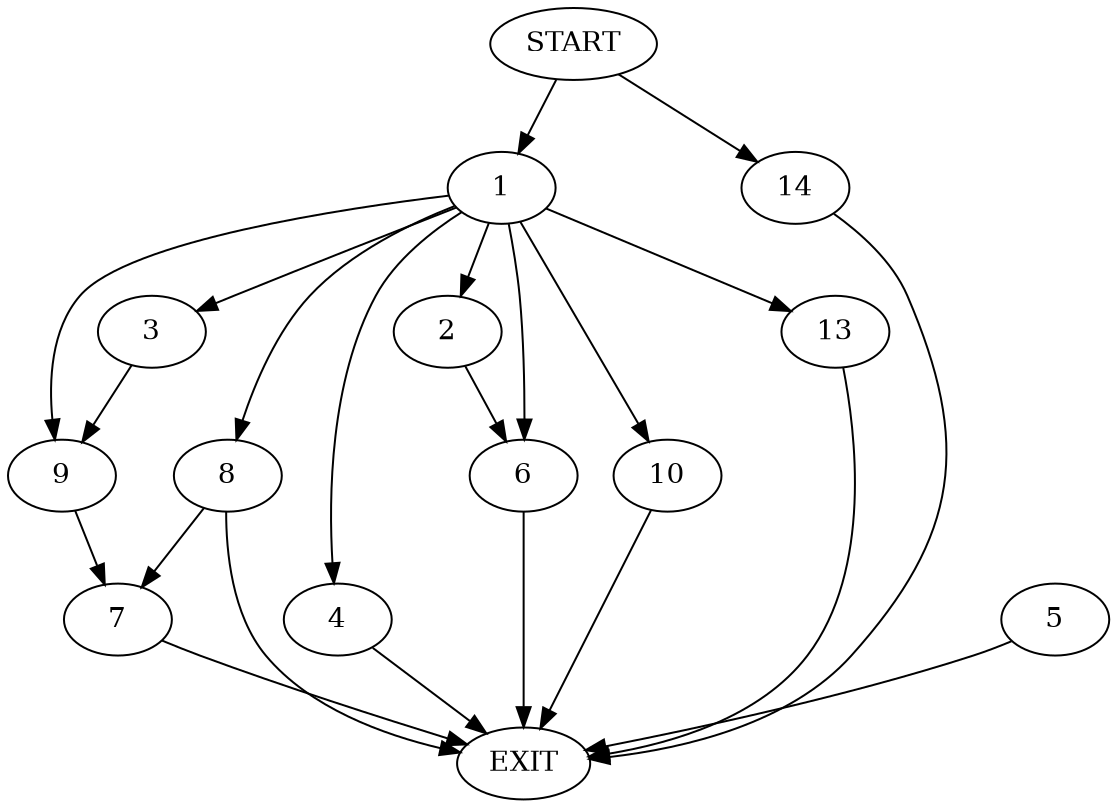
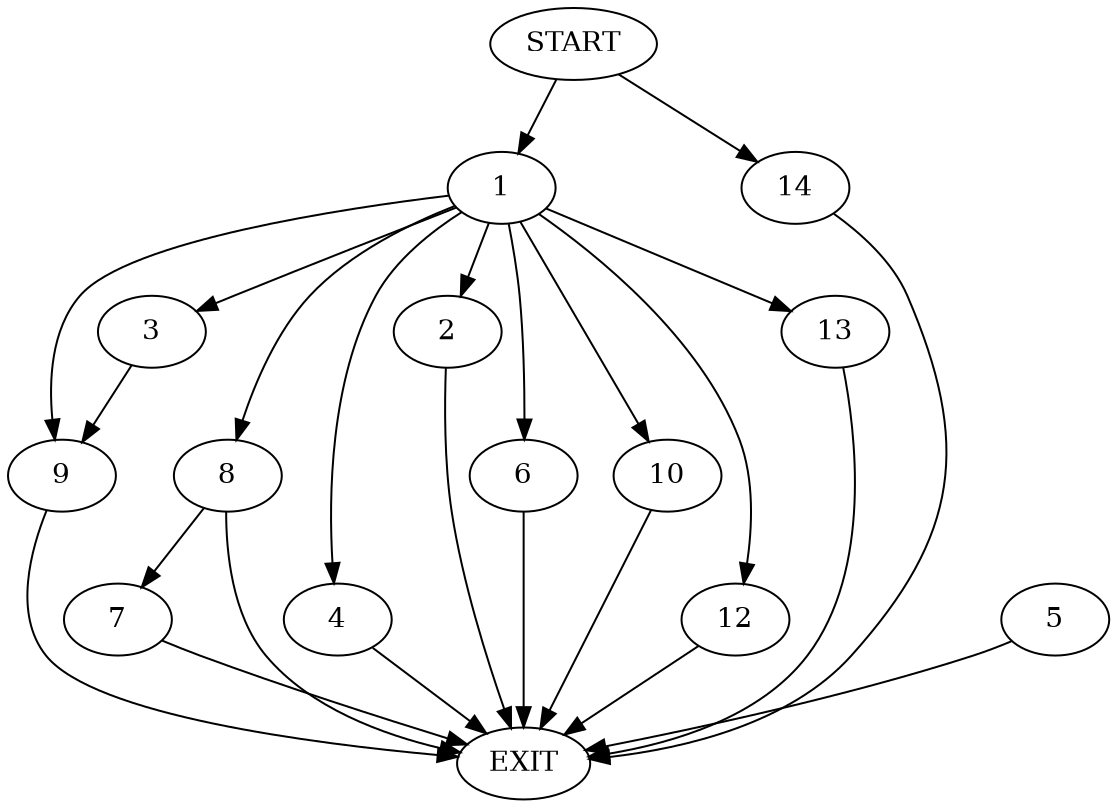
(481, 395) -> (457, 542)
(86, 538) -> (161, 711)
none -> (735, 620)
